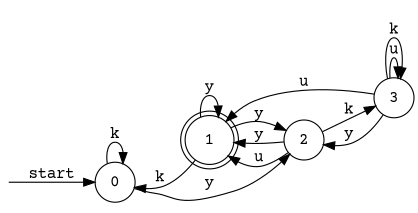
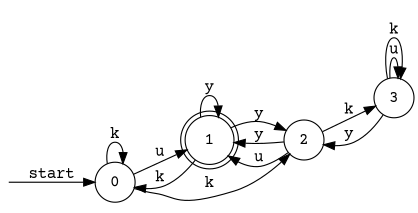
(302, 91) -> (155, 164)
(210, 183) -> (210, 183)
